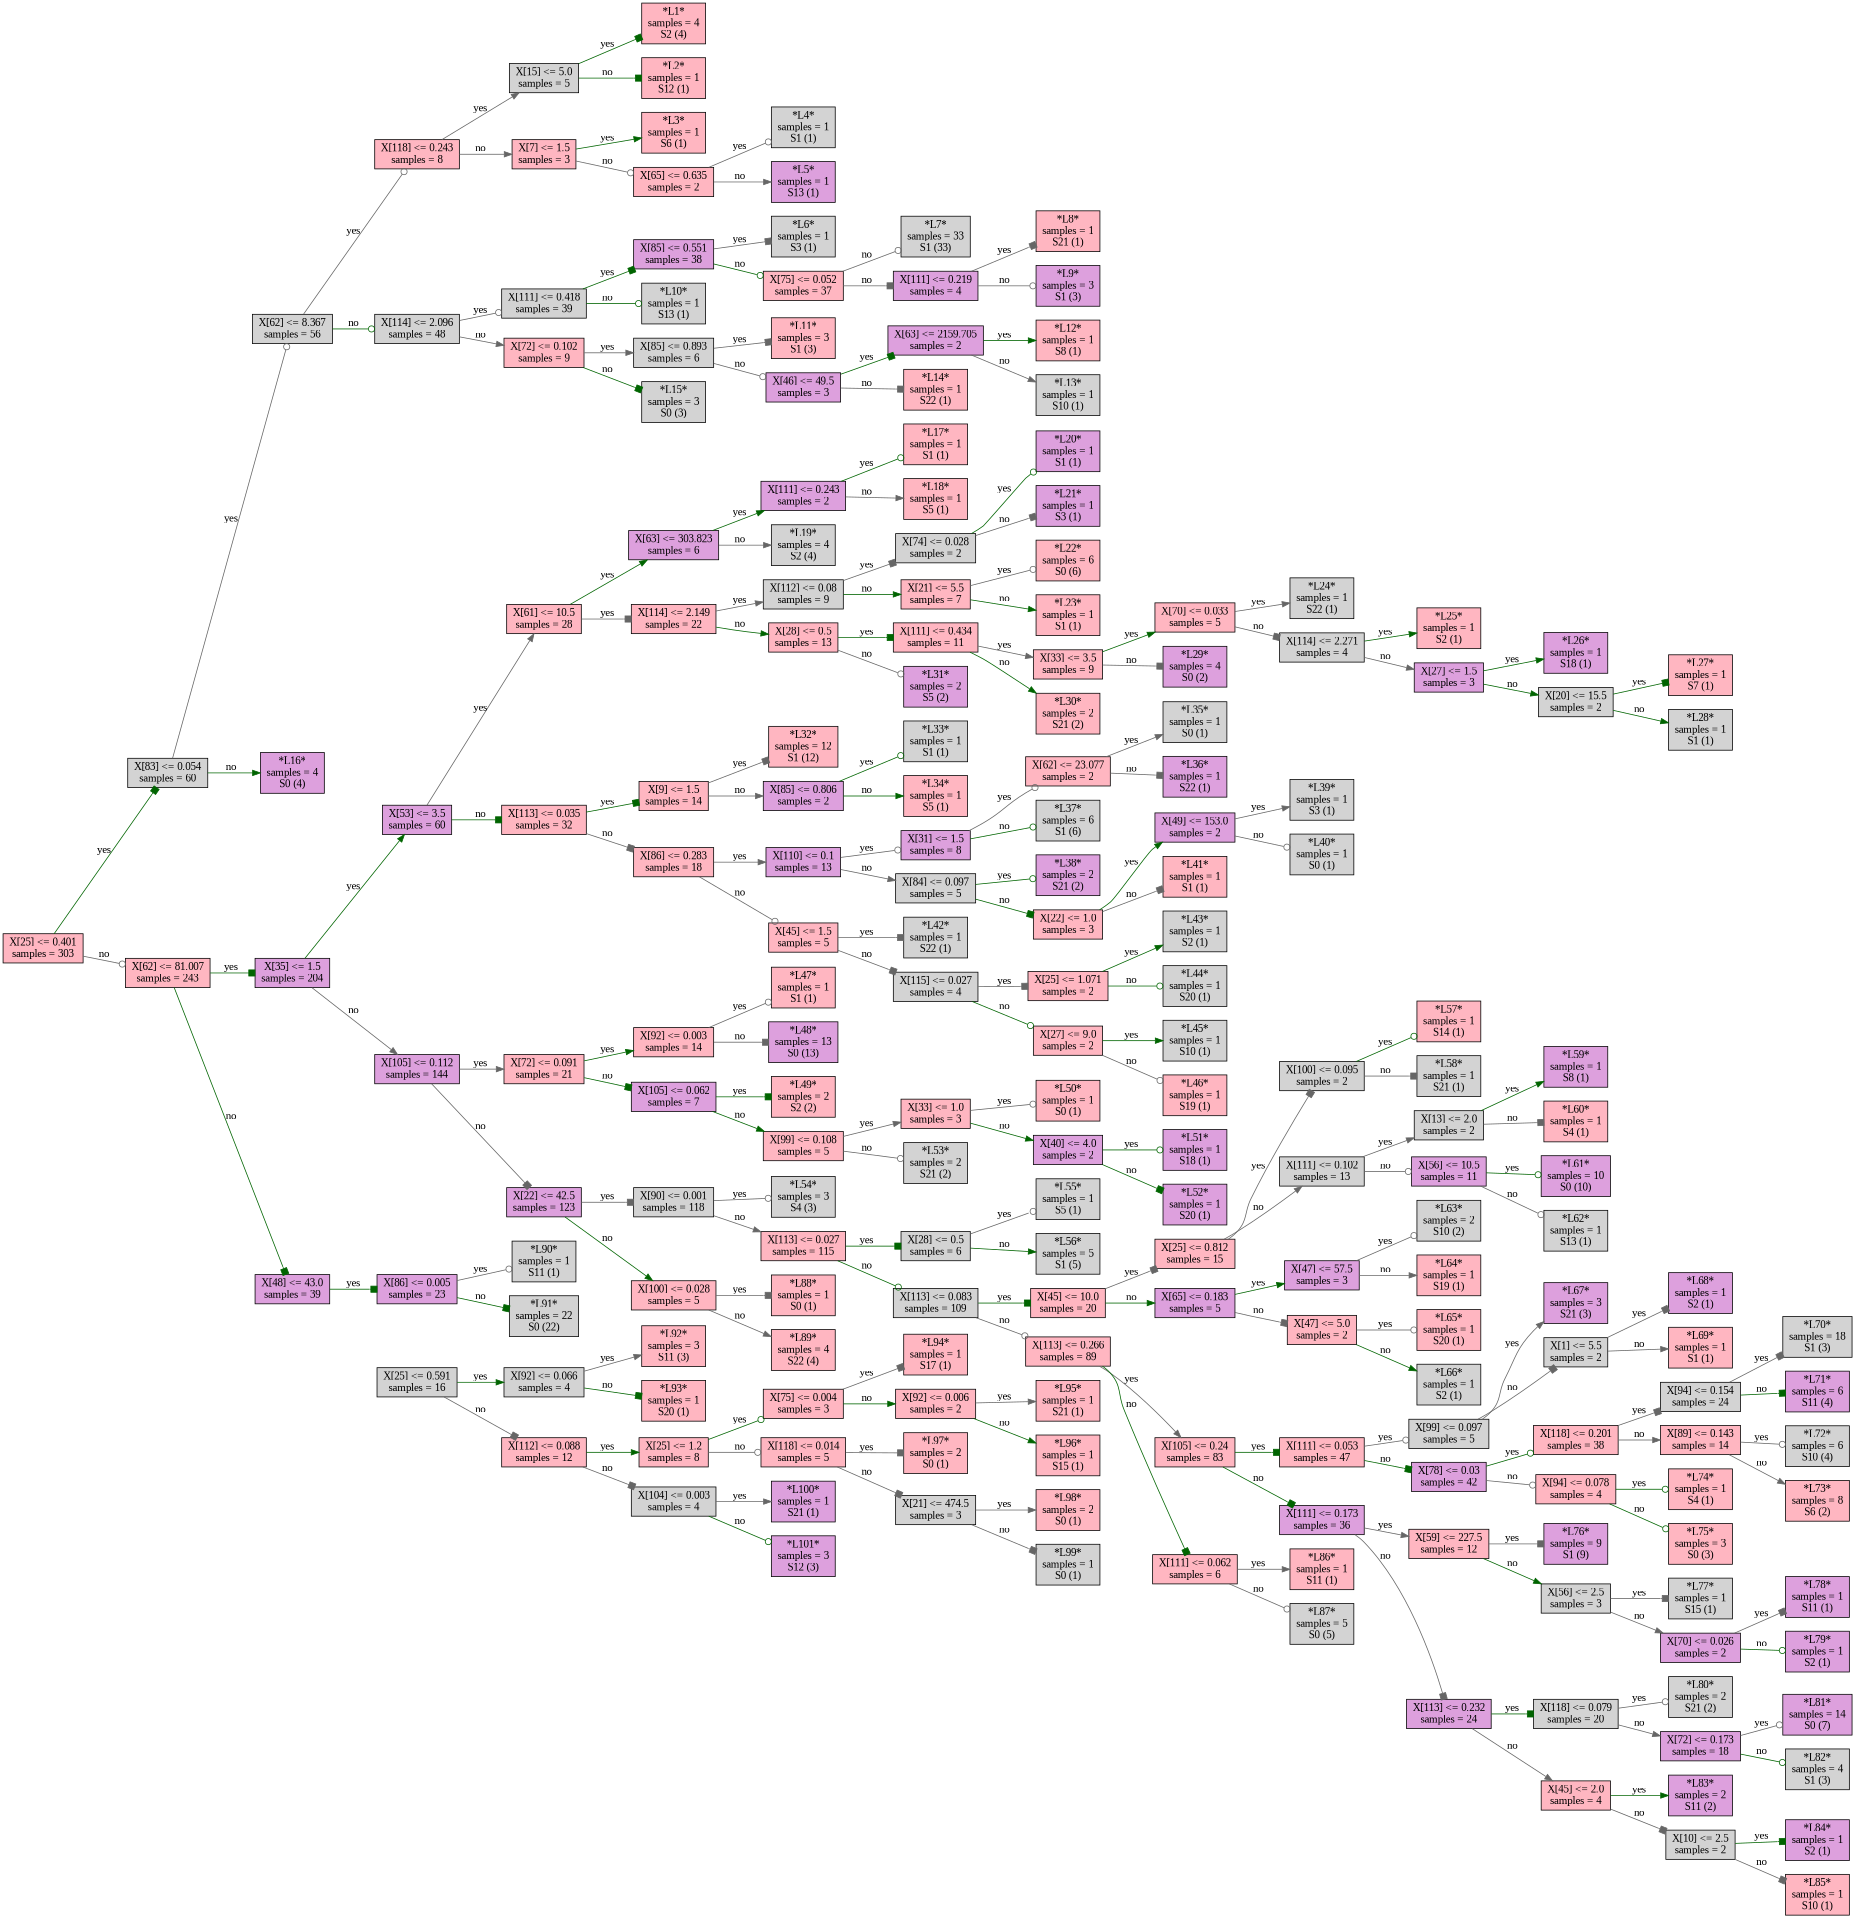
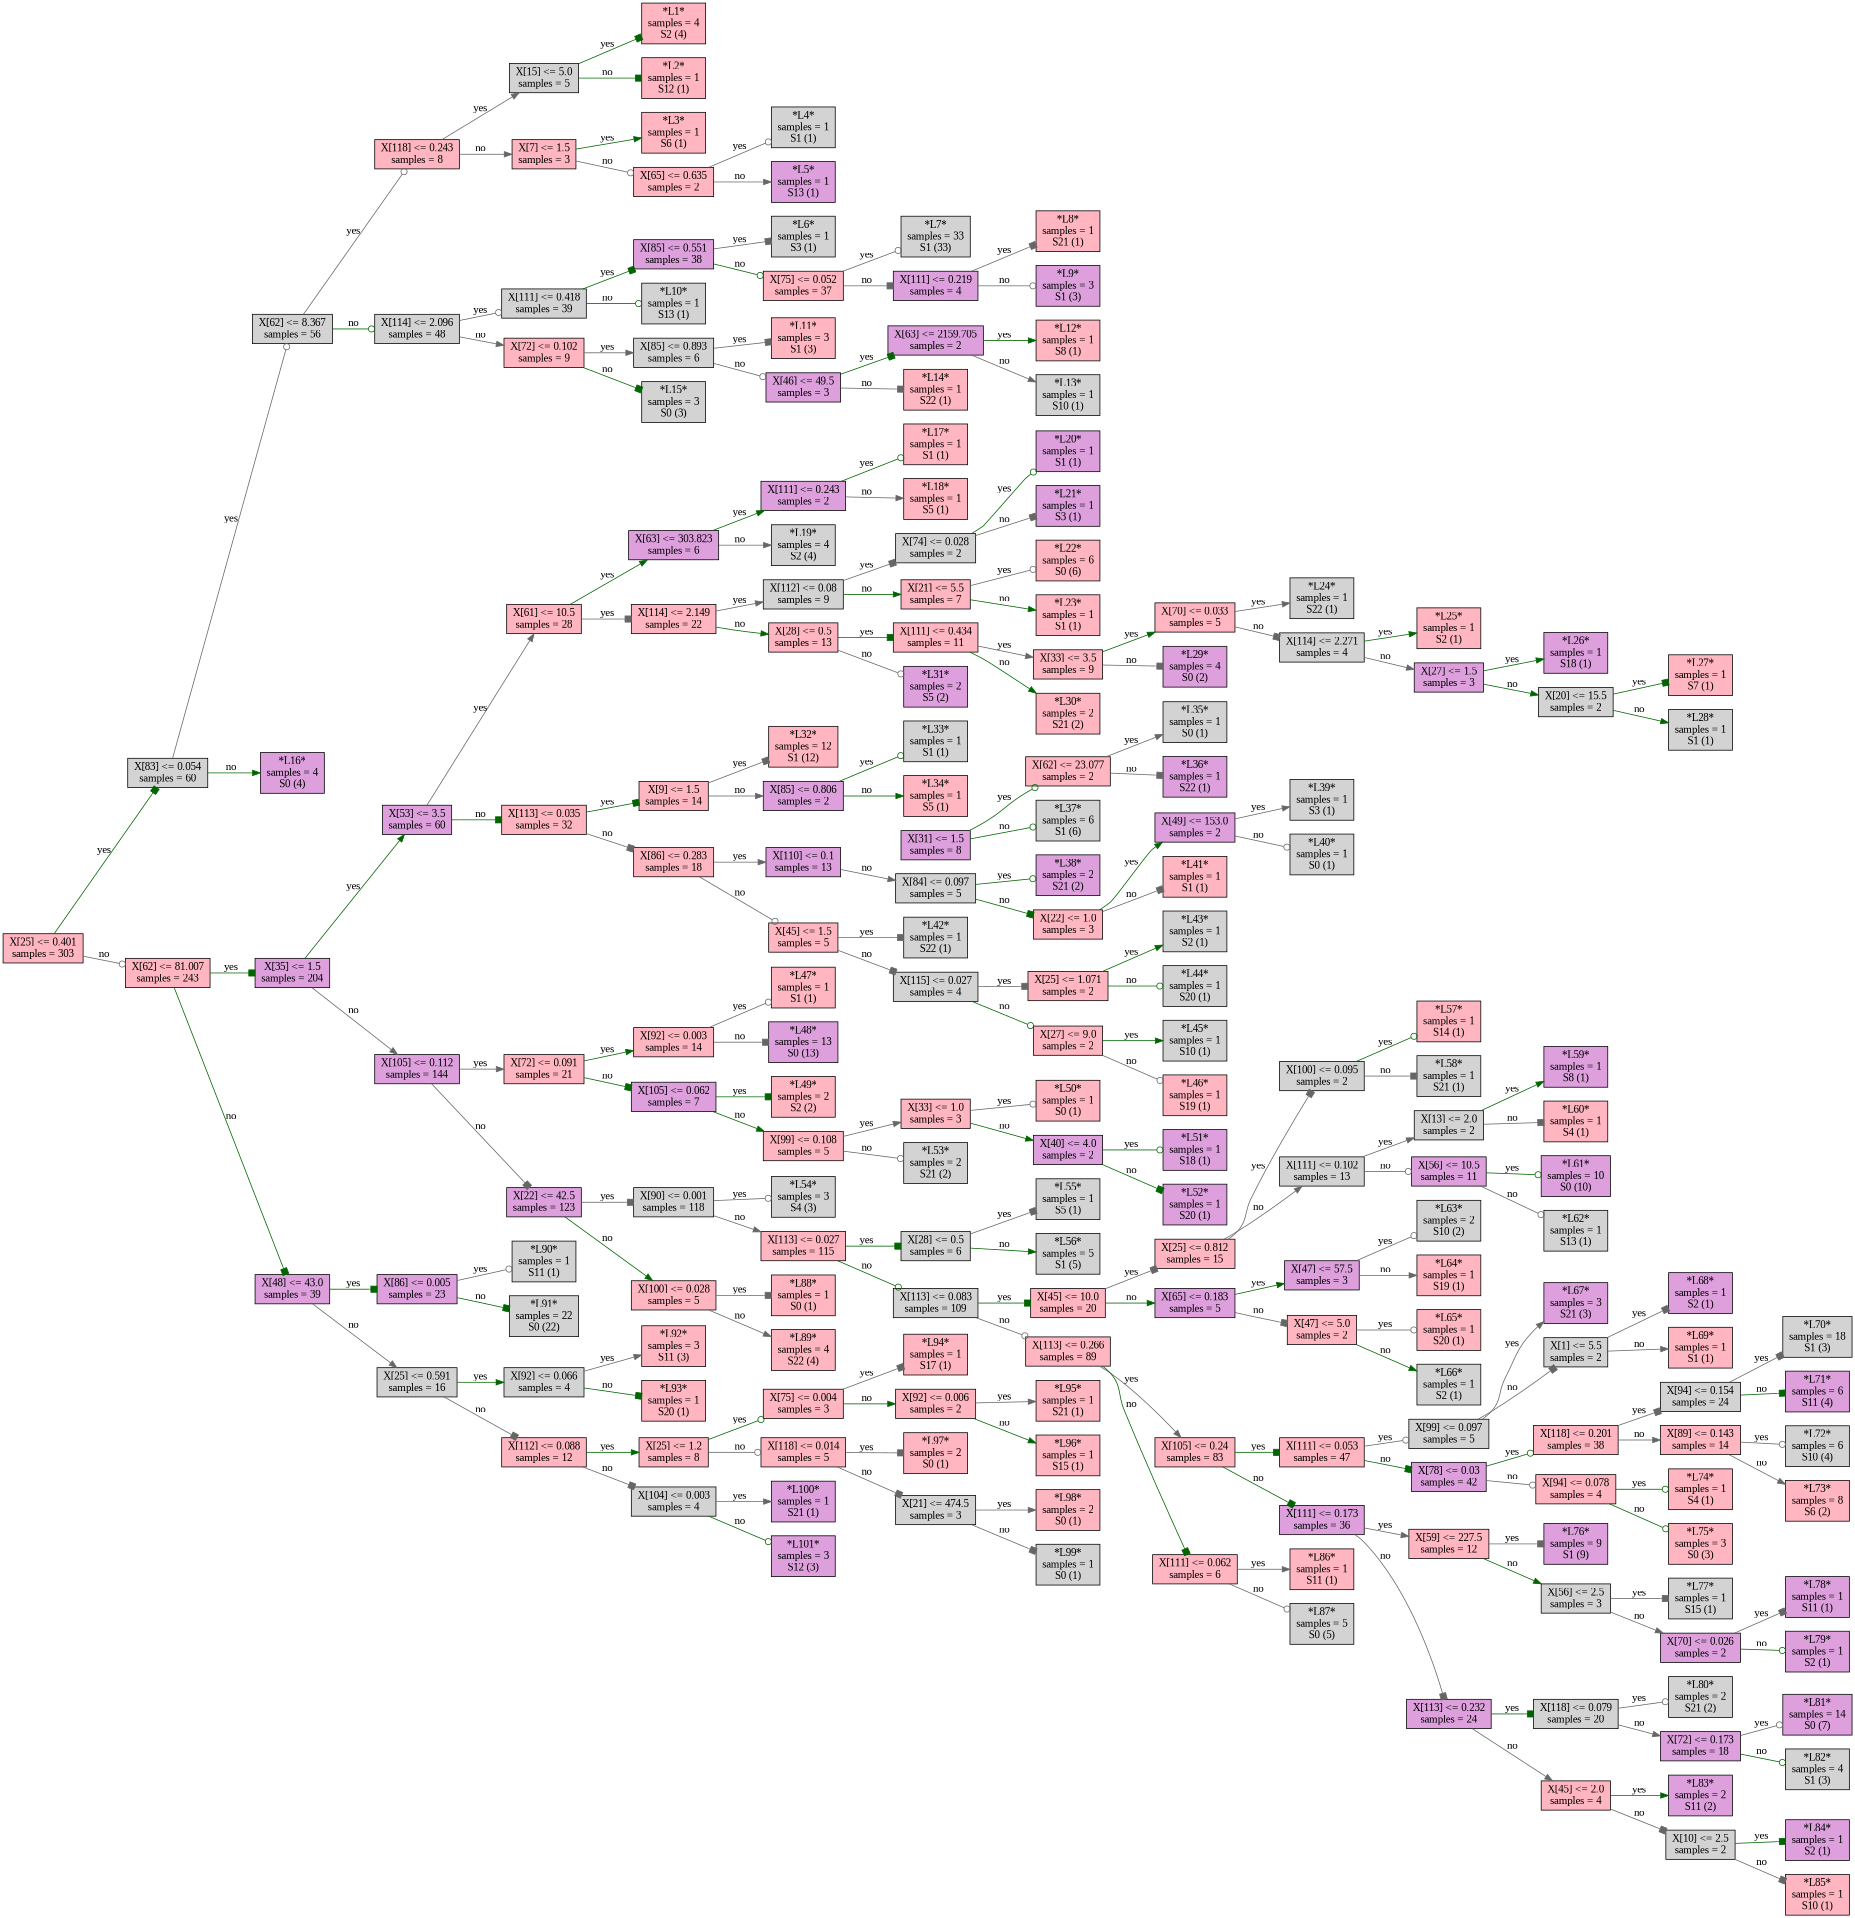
(867, 255) -> (867, 255)
(1001, 811) -> (1001, 811)
(868, 854) -> none
(1000, 1223) -> (1000, 1223)
none -> (352, 1333)
